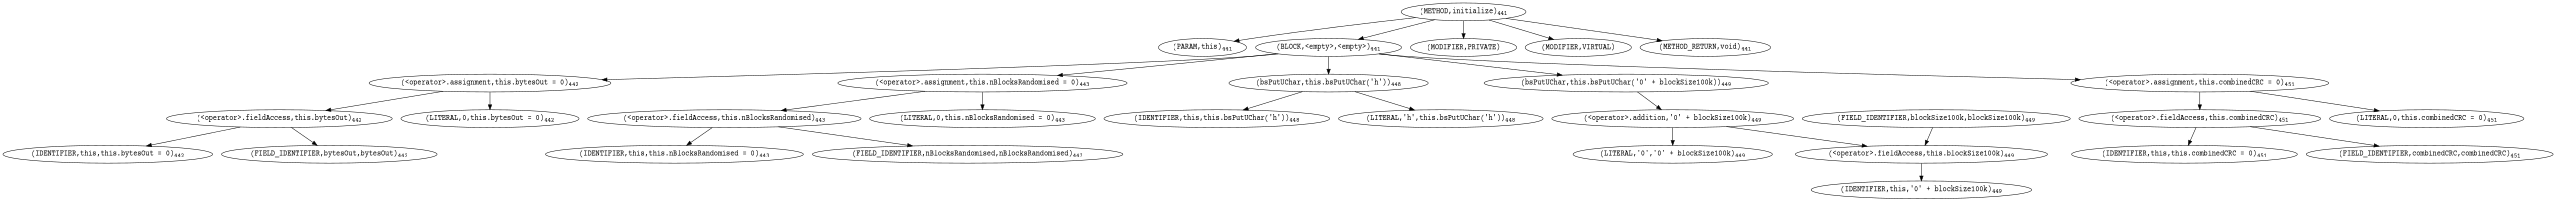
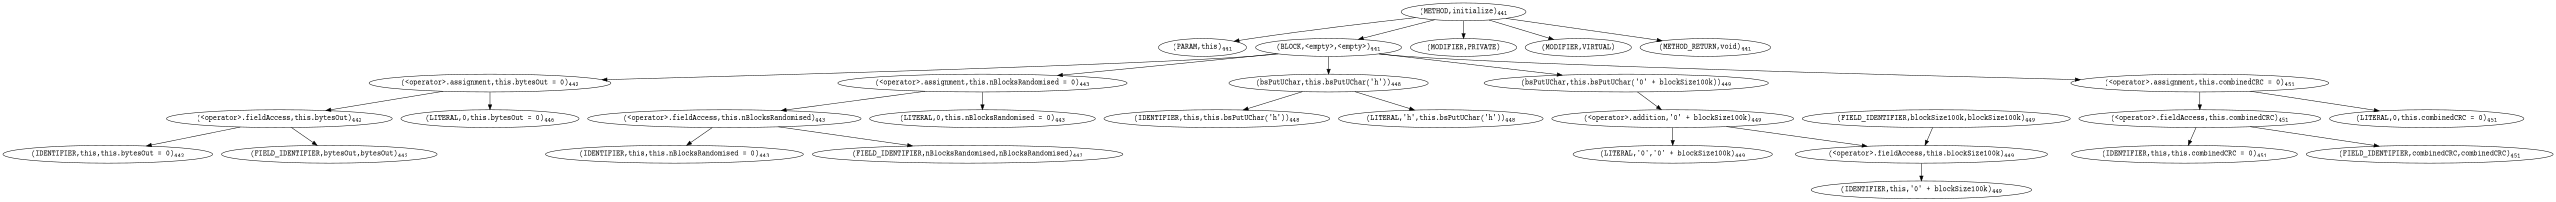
(549, 118) -> (549, 118)
